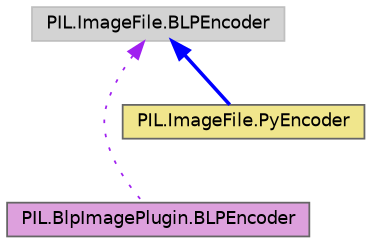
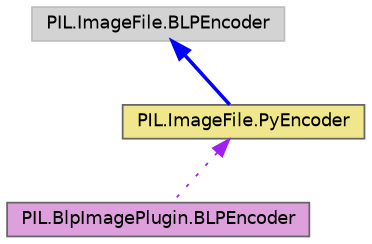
(105, 131) -> (195, 177)
